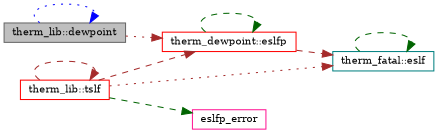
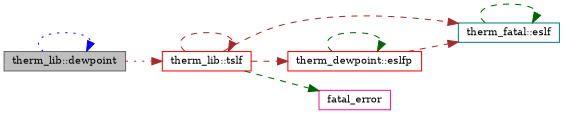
(139, 37) -> (139, 61)
(216, 76) -> (333, 17)
(229, 119) -> (355, 100)
